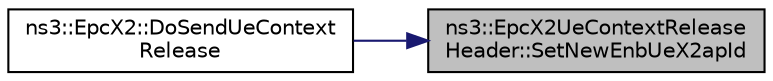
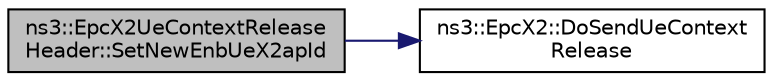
(380, 41) -> (372, 41)
